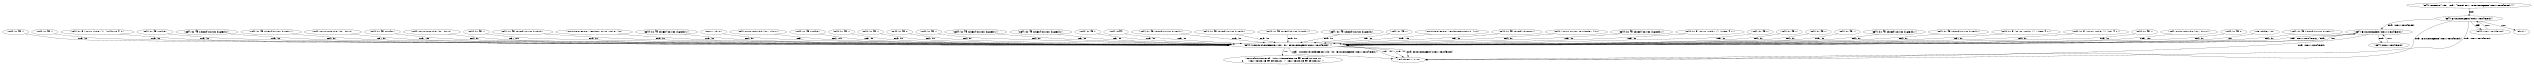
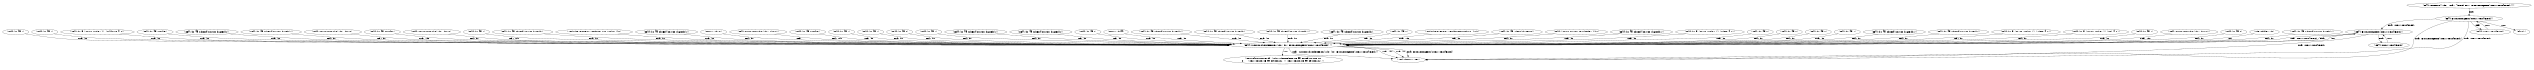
(594, 32) -> (594, 32)
(1116, 32) -> (1116, 32)
(1517, 32) -> (1517, 32)
(1408, 60) -> (1408, 60)
